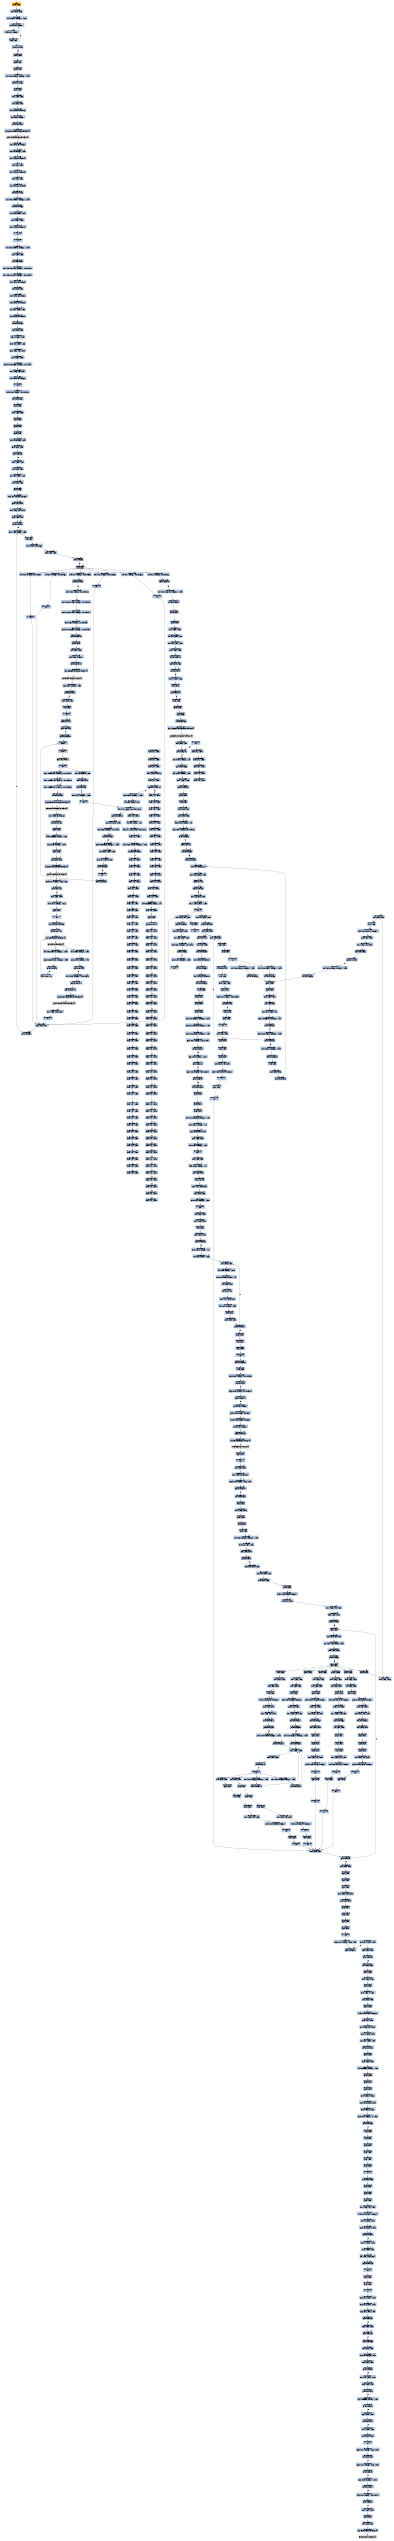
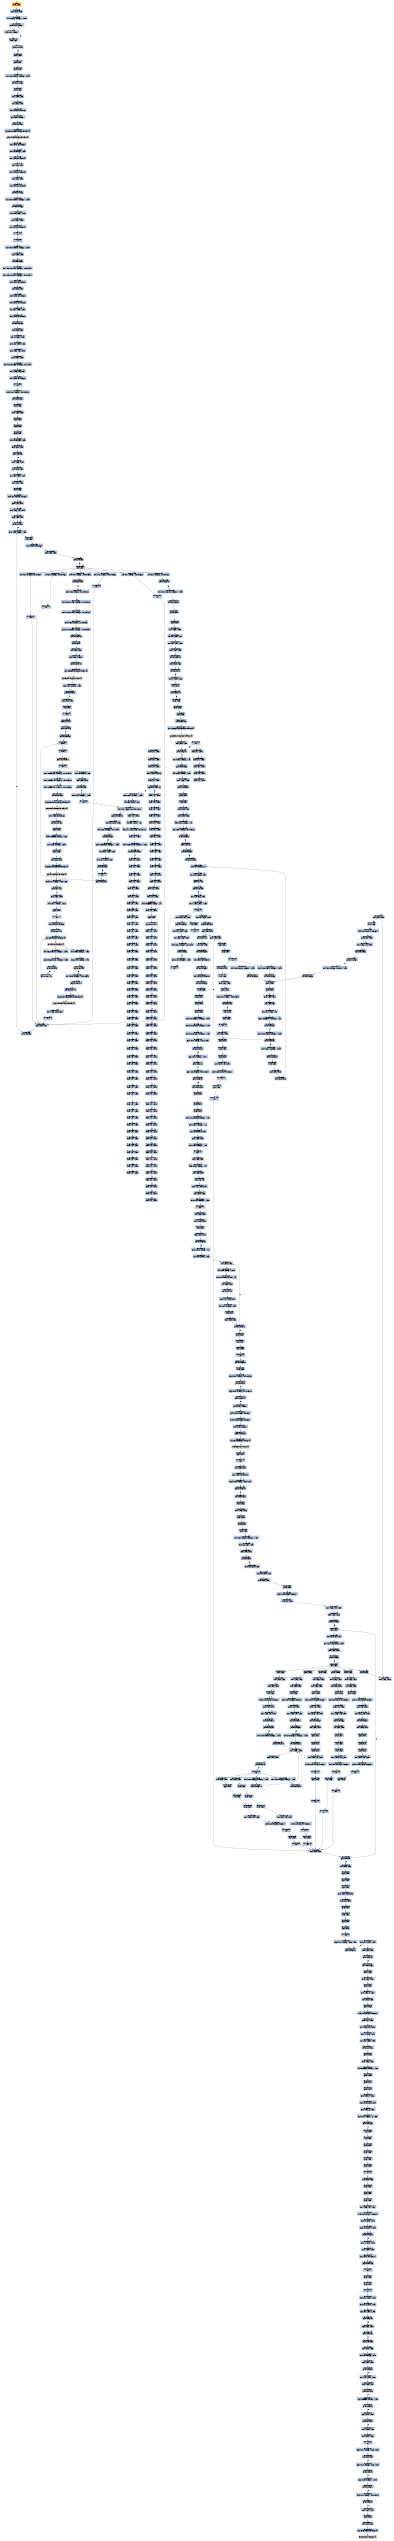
(368, 2256) -> (368, 2256)
